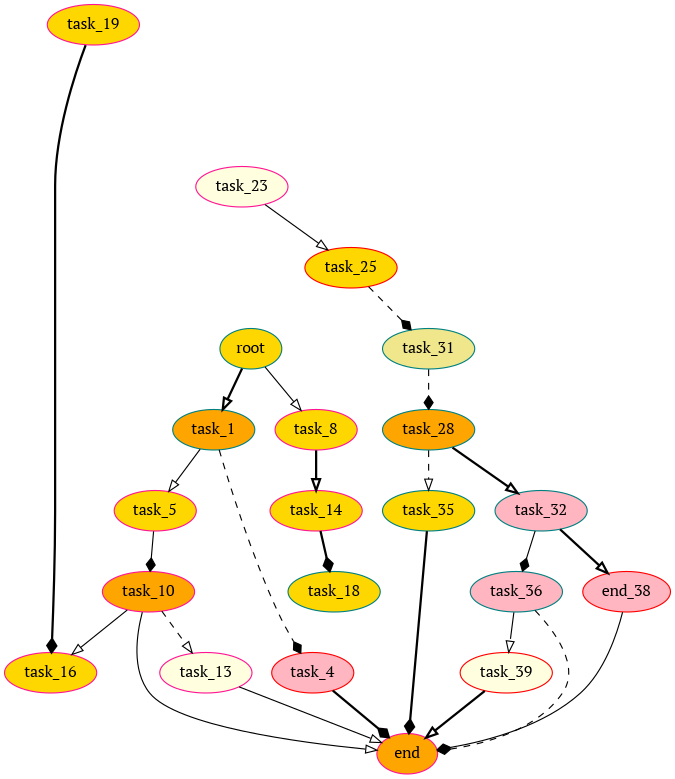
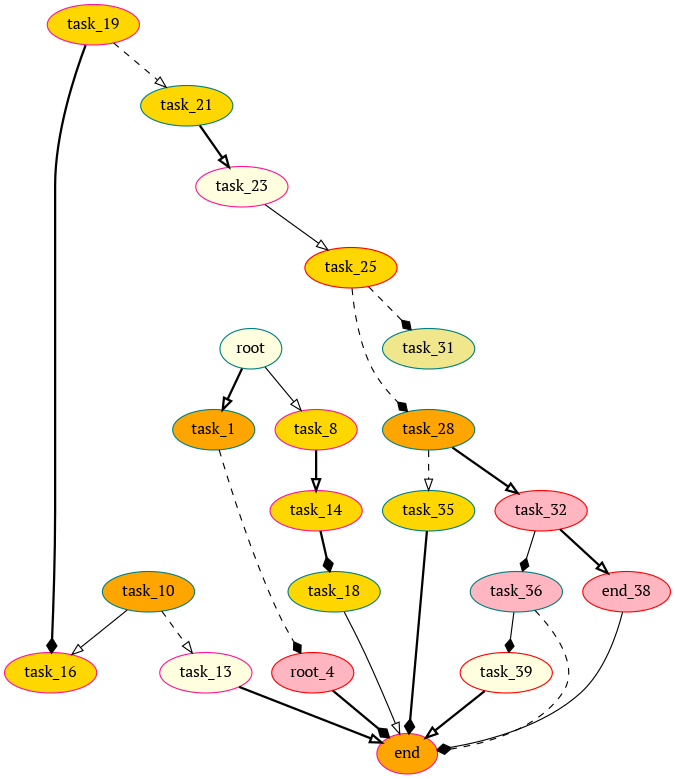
none -> (187, 106)
(251, 349) -> (251, 349)
(429, 383) -> (364, 350)
(155, 511) -> none
(541, 511) -> (541, 511)
(148, 592) -> (148, 592)
(512, 626) -> (512, 626)
(313, 673) -> (313, 673)
(305, 713) -> (305, 713)
(213, 724) -> (371, 667)
